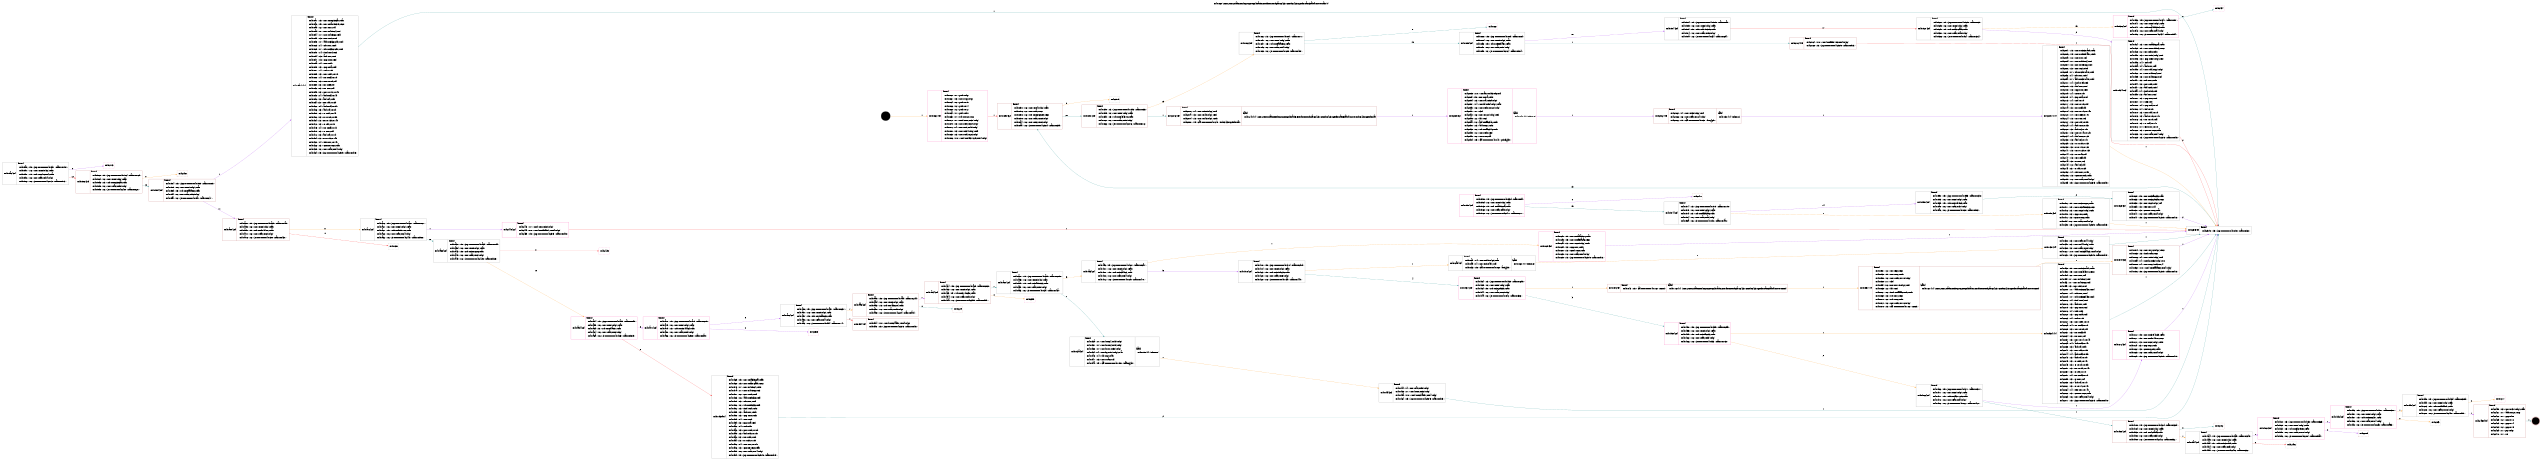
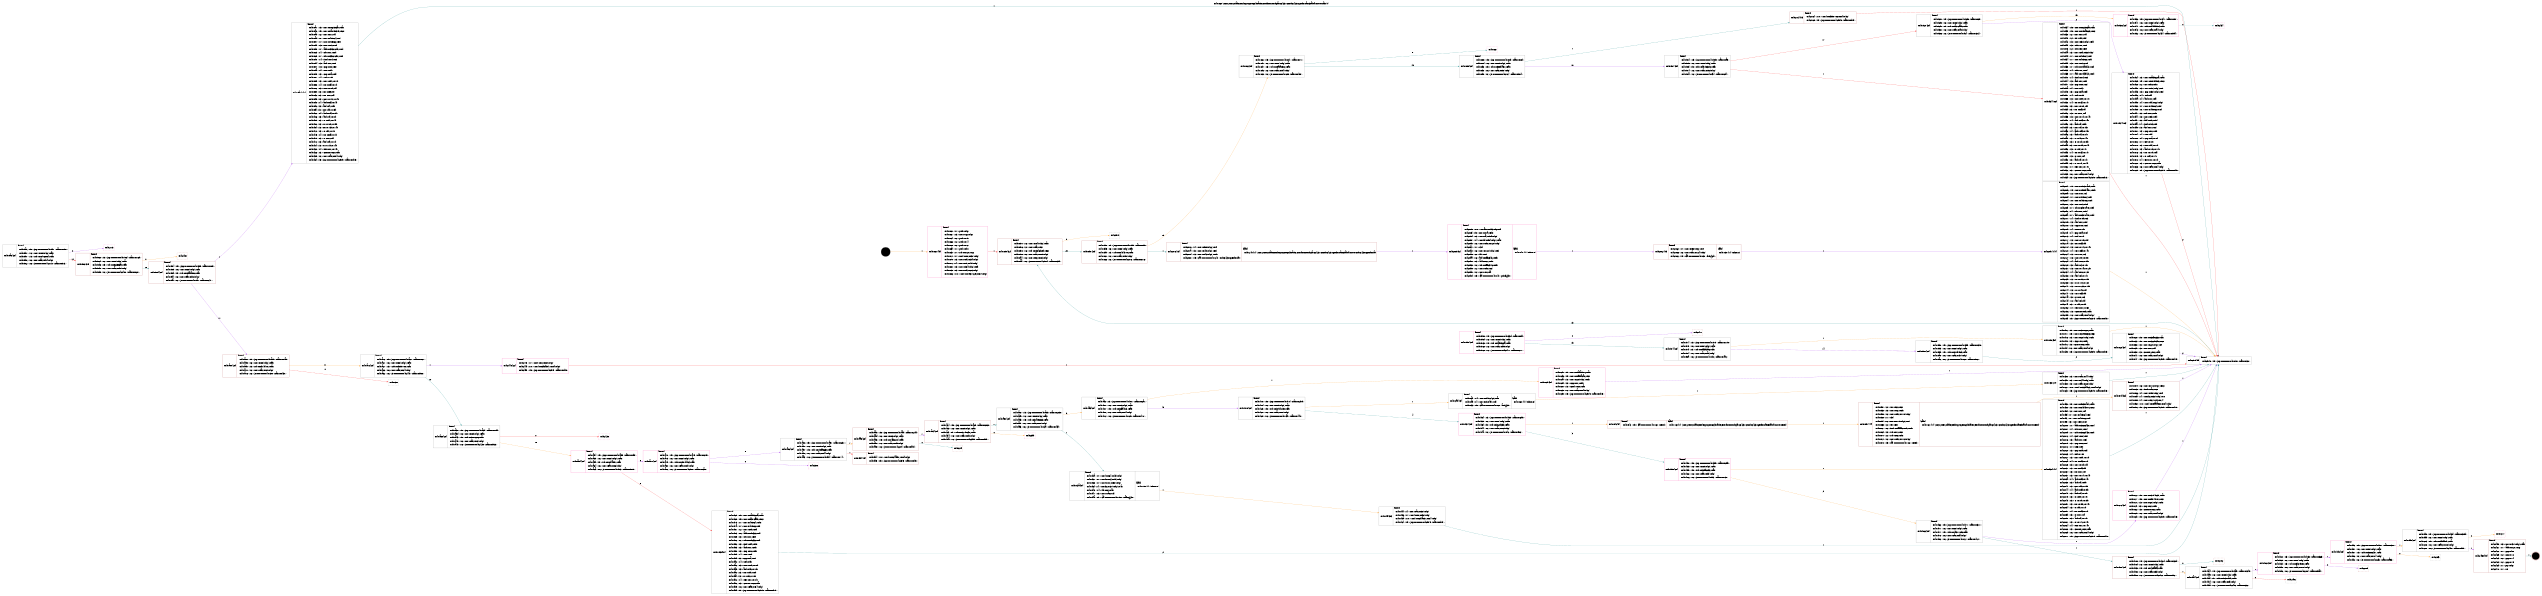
none -> (2076, 102)
